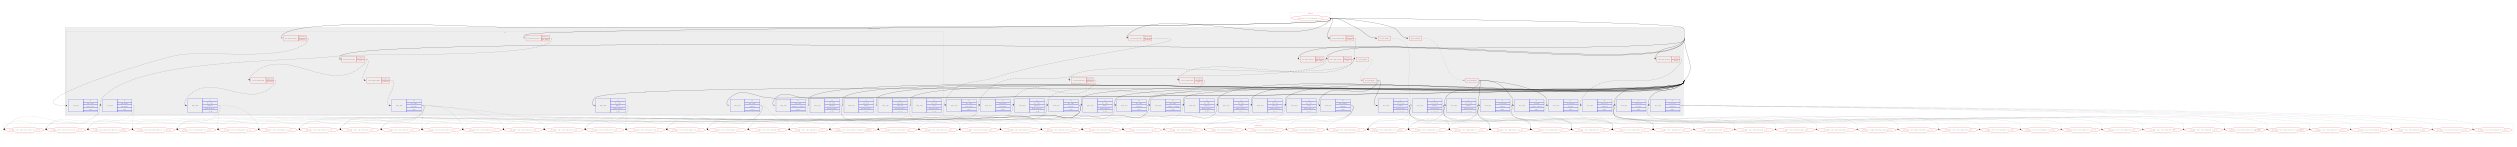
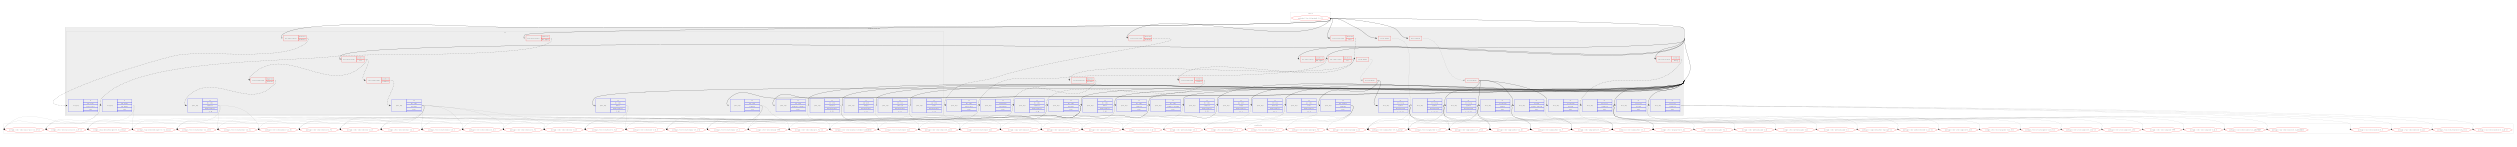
(2330, 130) -> none
